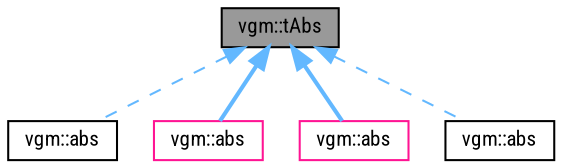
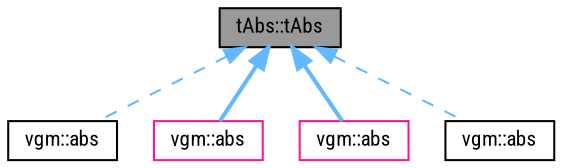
(280, 28) -> (280, 28)
